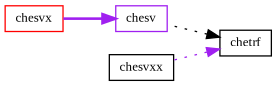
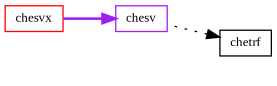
(141, 68) -> none
